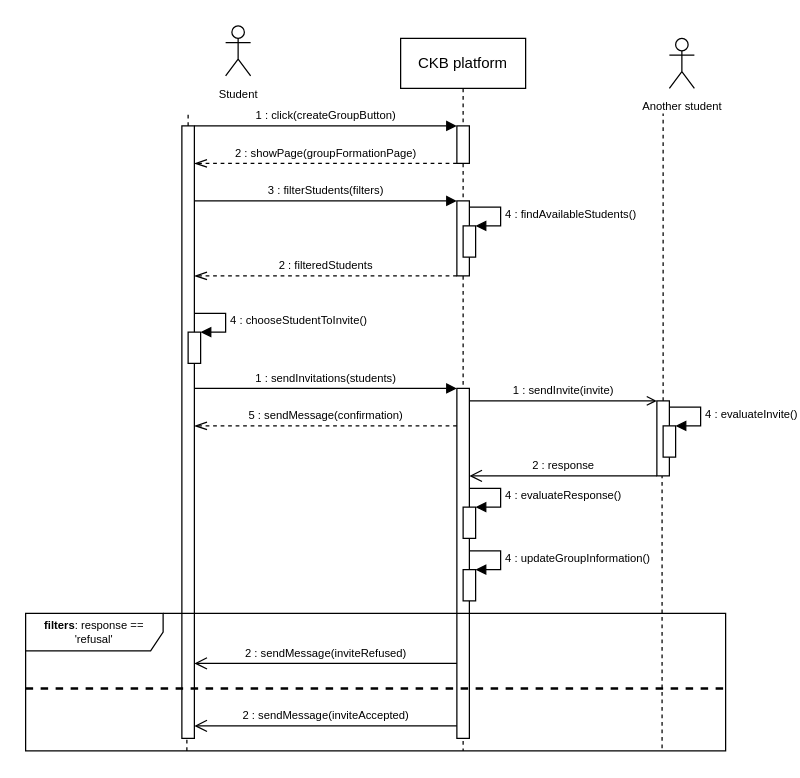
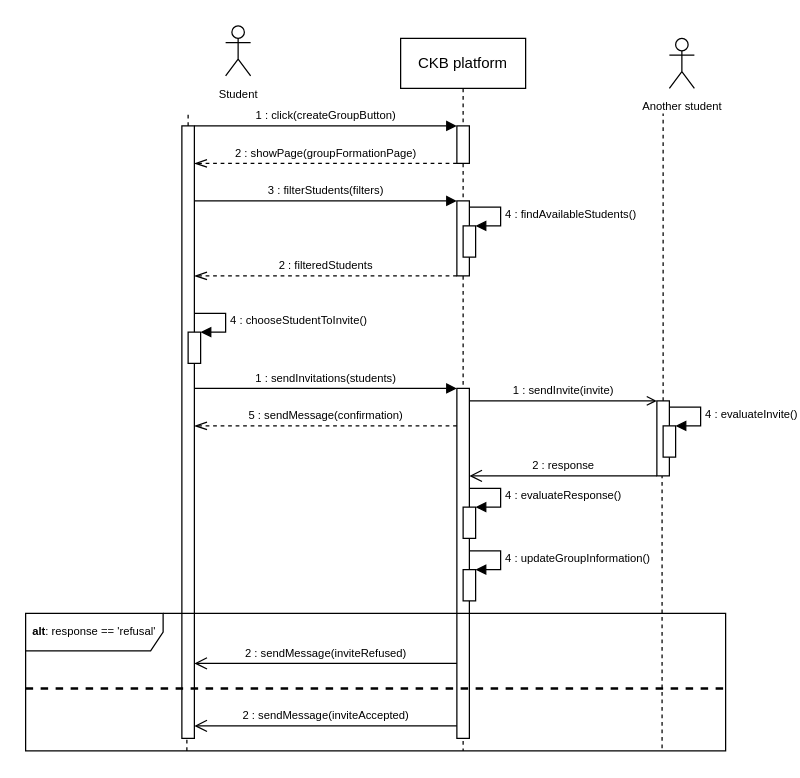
(94, 632) -> (94, 632)
